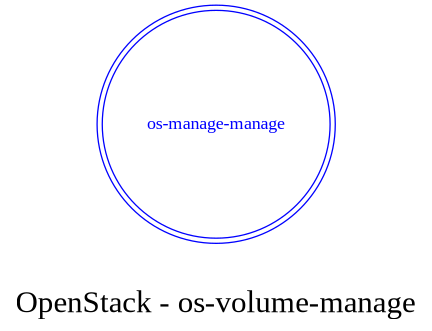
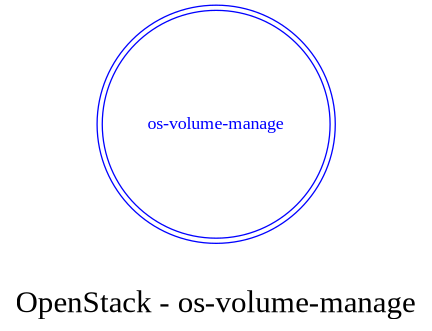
(216, 124) -> (216, 124)
